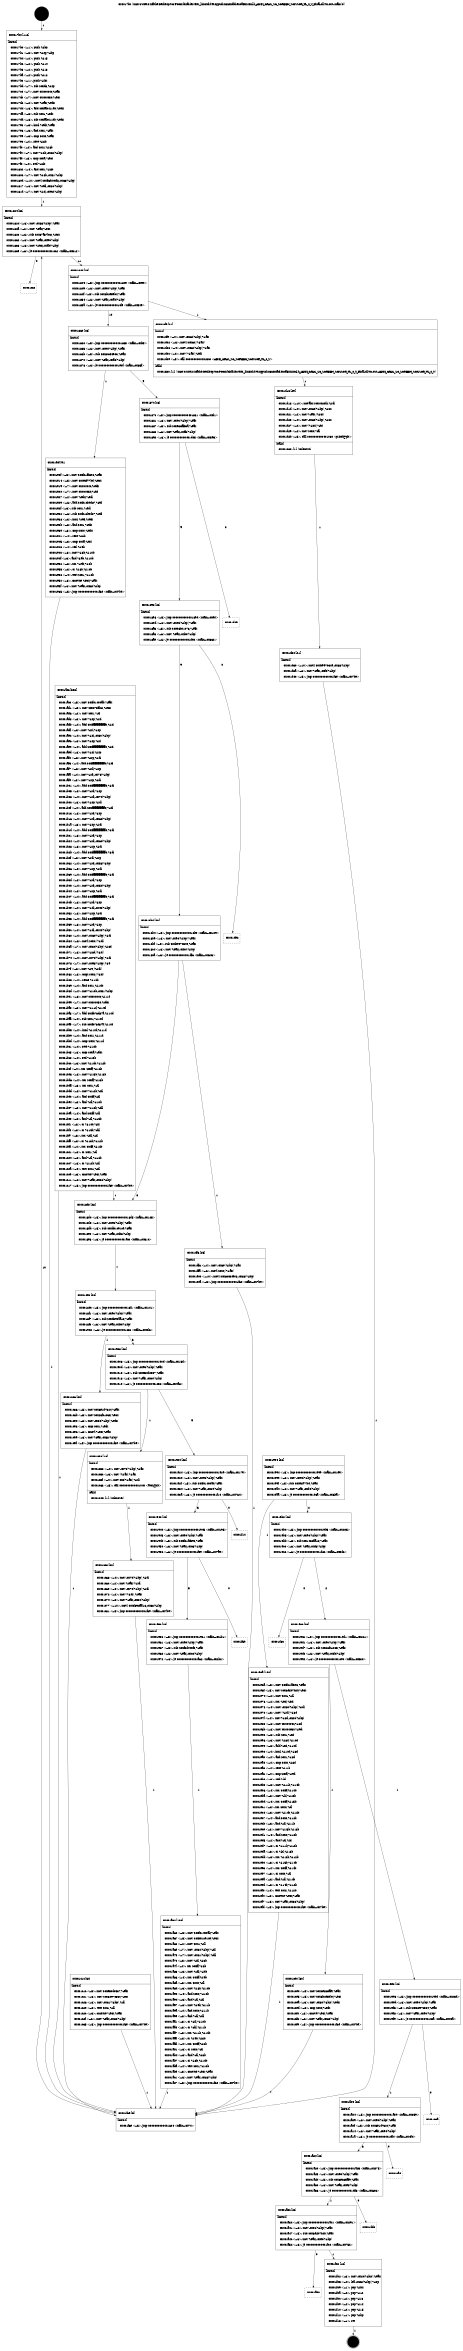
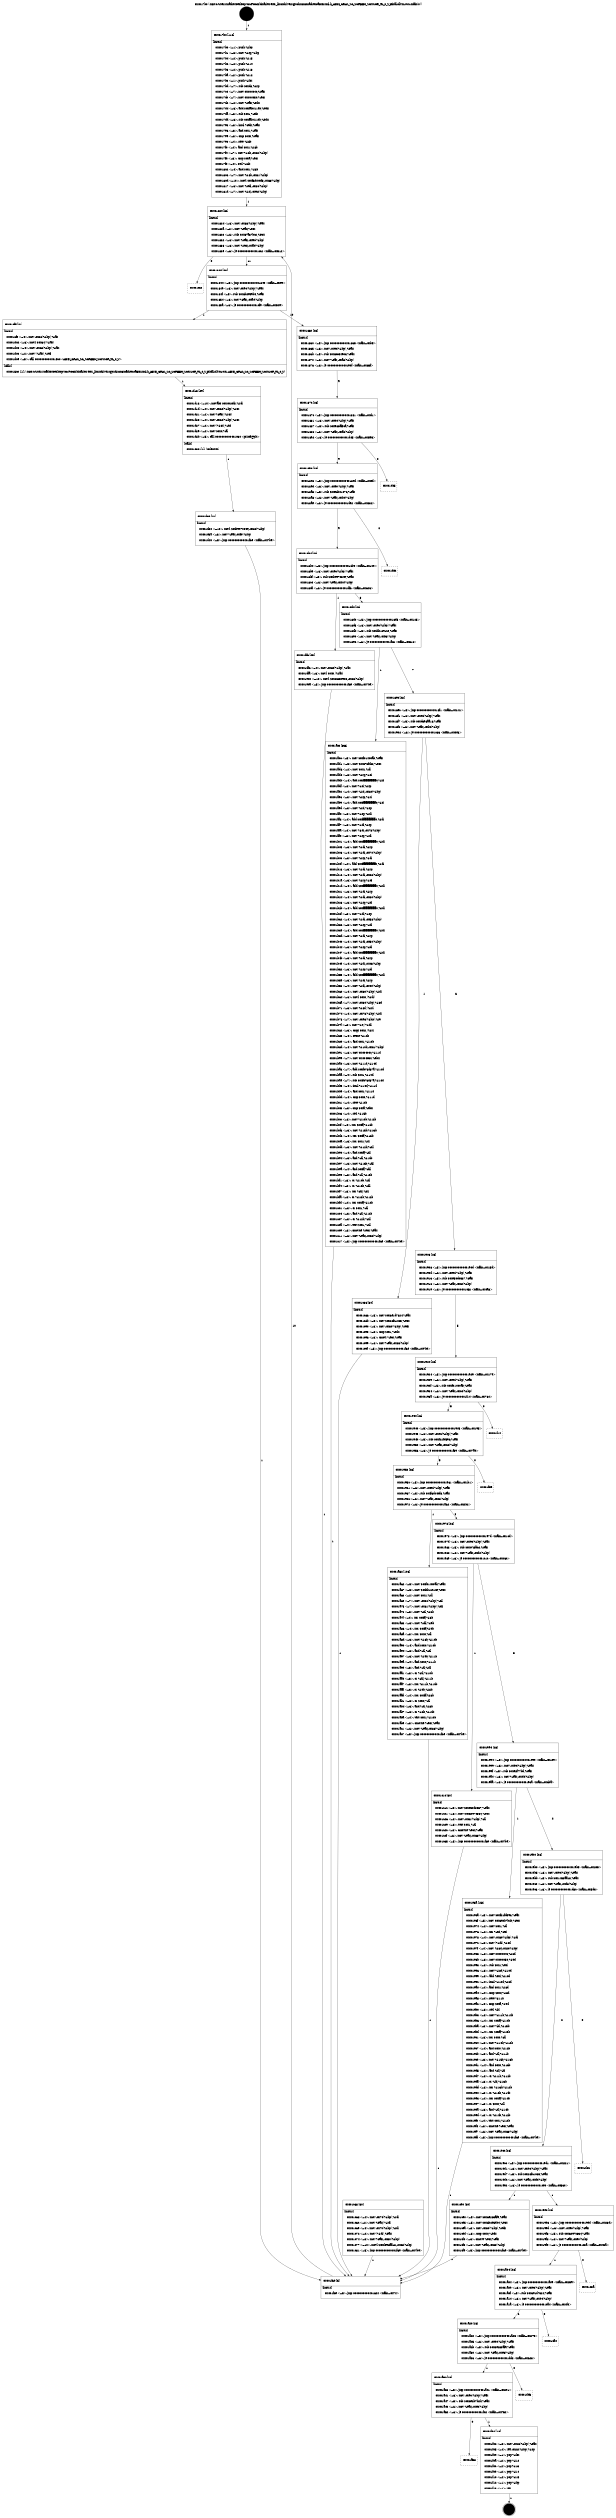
(86, 527) -> none
(113, 1195) -> (378, 693)
(125, 1478) -> none
none -> (473, 1542)
